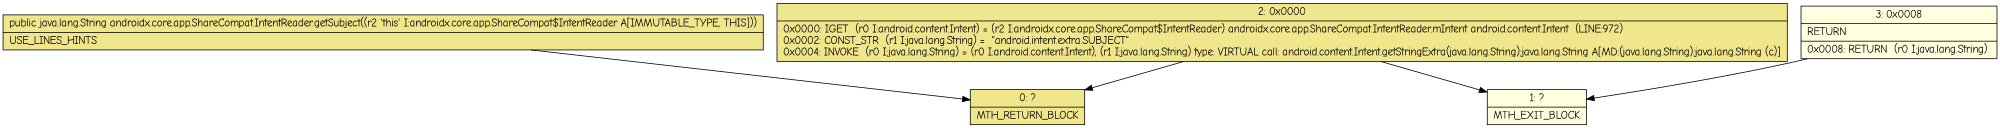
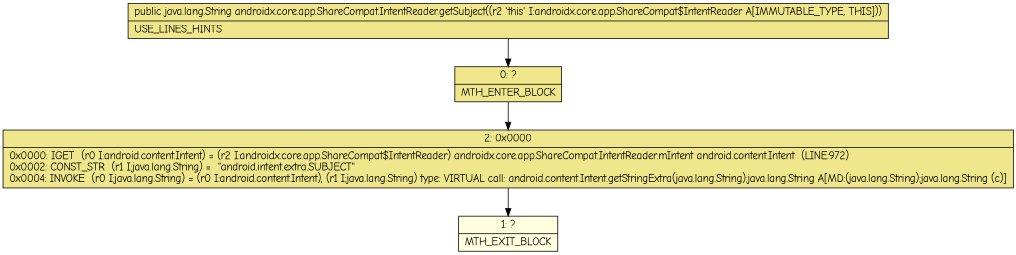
(1899, 32) -> none
(1138, 75) -> (508, 112)
(1027, 116) -> (508, 93)
